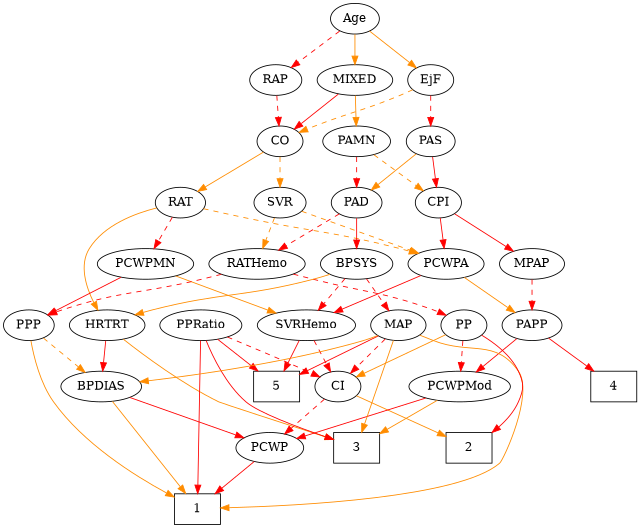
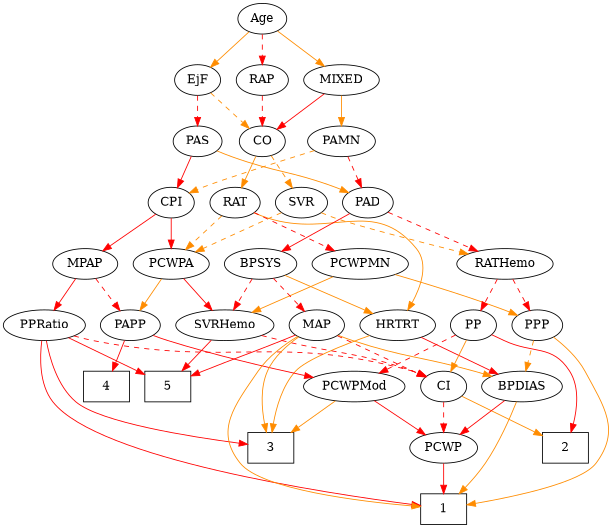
none -> (67, 291)
(85, 296) -> (453, 292)
